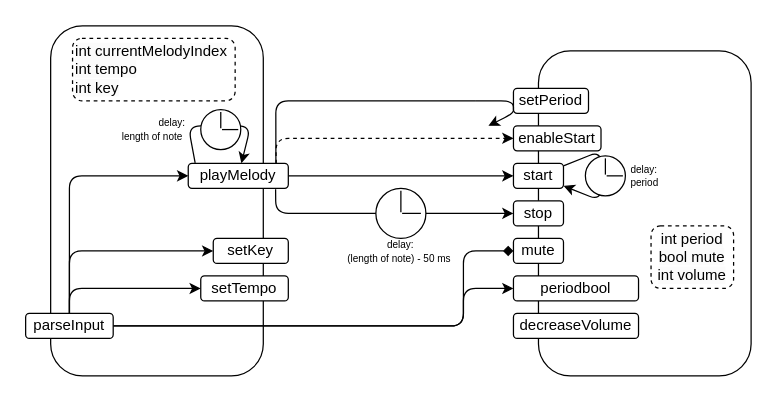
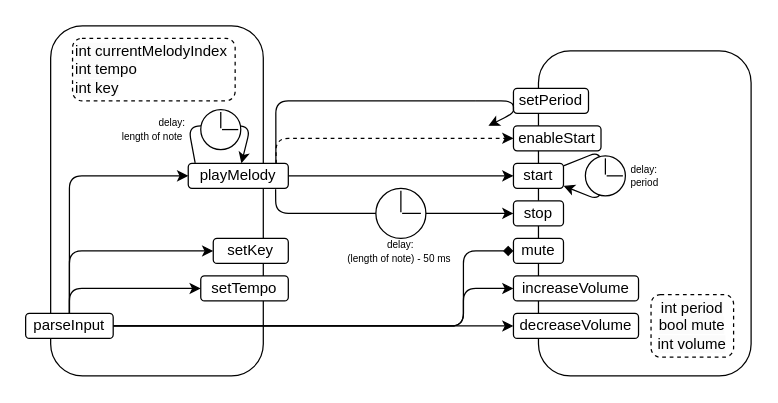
(692, 257) -> (692, 326)
(576, 288) -> (576, 288)
none -> (481, 326)
